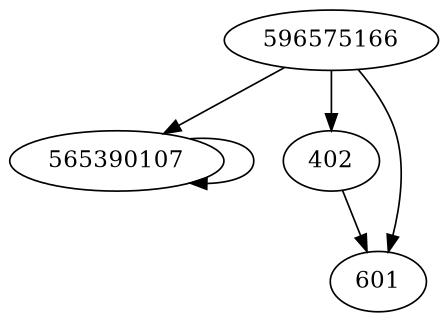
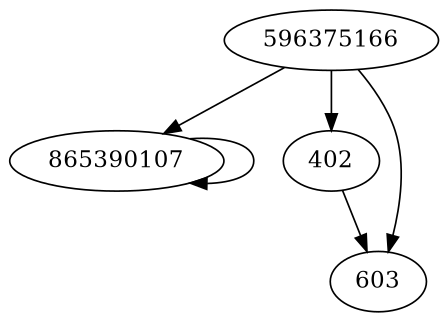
(331, 40) -> (331, 40)
(117, 161) -> (117, 161)
(378, 282) -> (378, 282)
